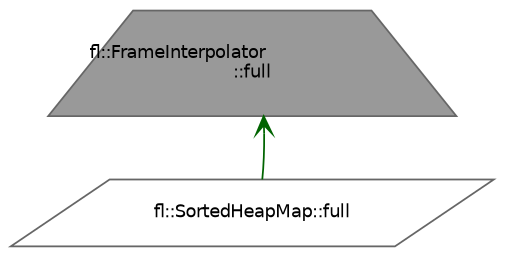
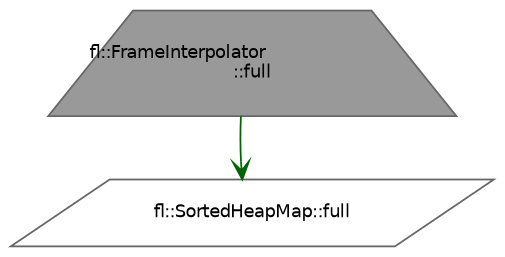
(264, 157) -> (240, 139)
